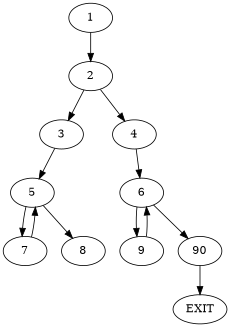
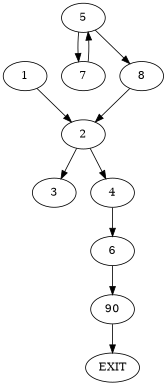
none -> (116, 102)
(49, 160) -> none
(142, 251) -> none
